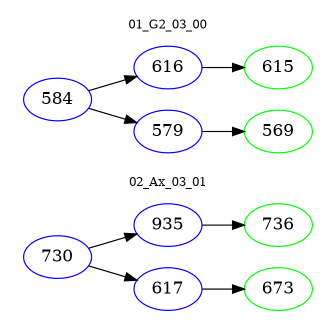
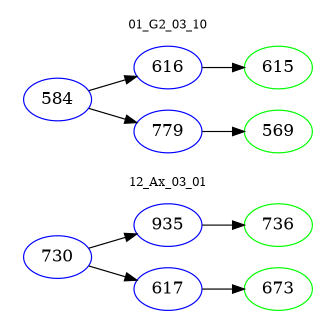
(168, 25) -> (168, 25)
(168, 132) -> (168, 132)
(168, 183) -> (168, 183)
